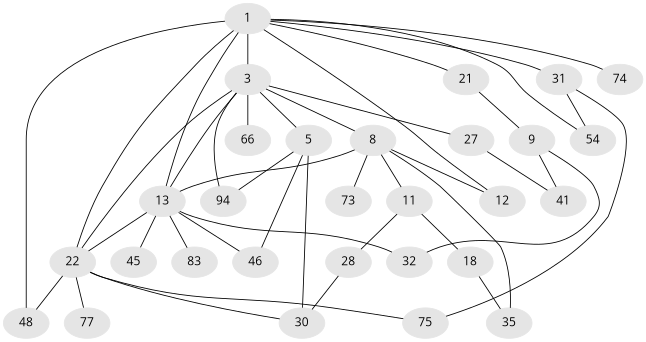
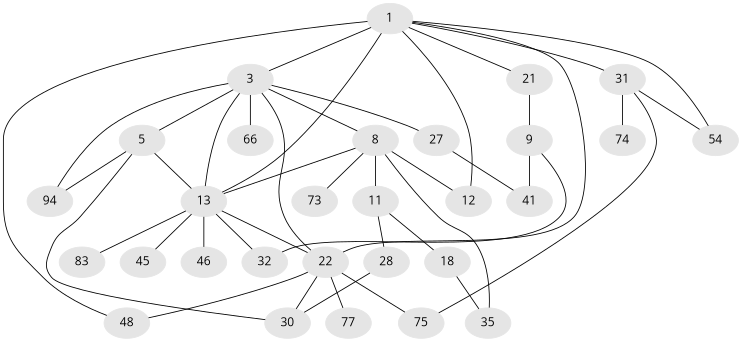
(438, 34) -> (623, 110)
(282, 201) -> (173, 171)
